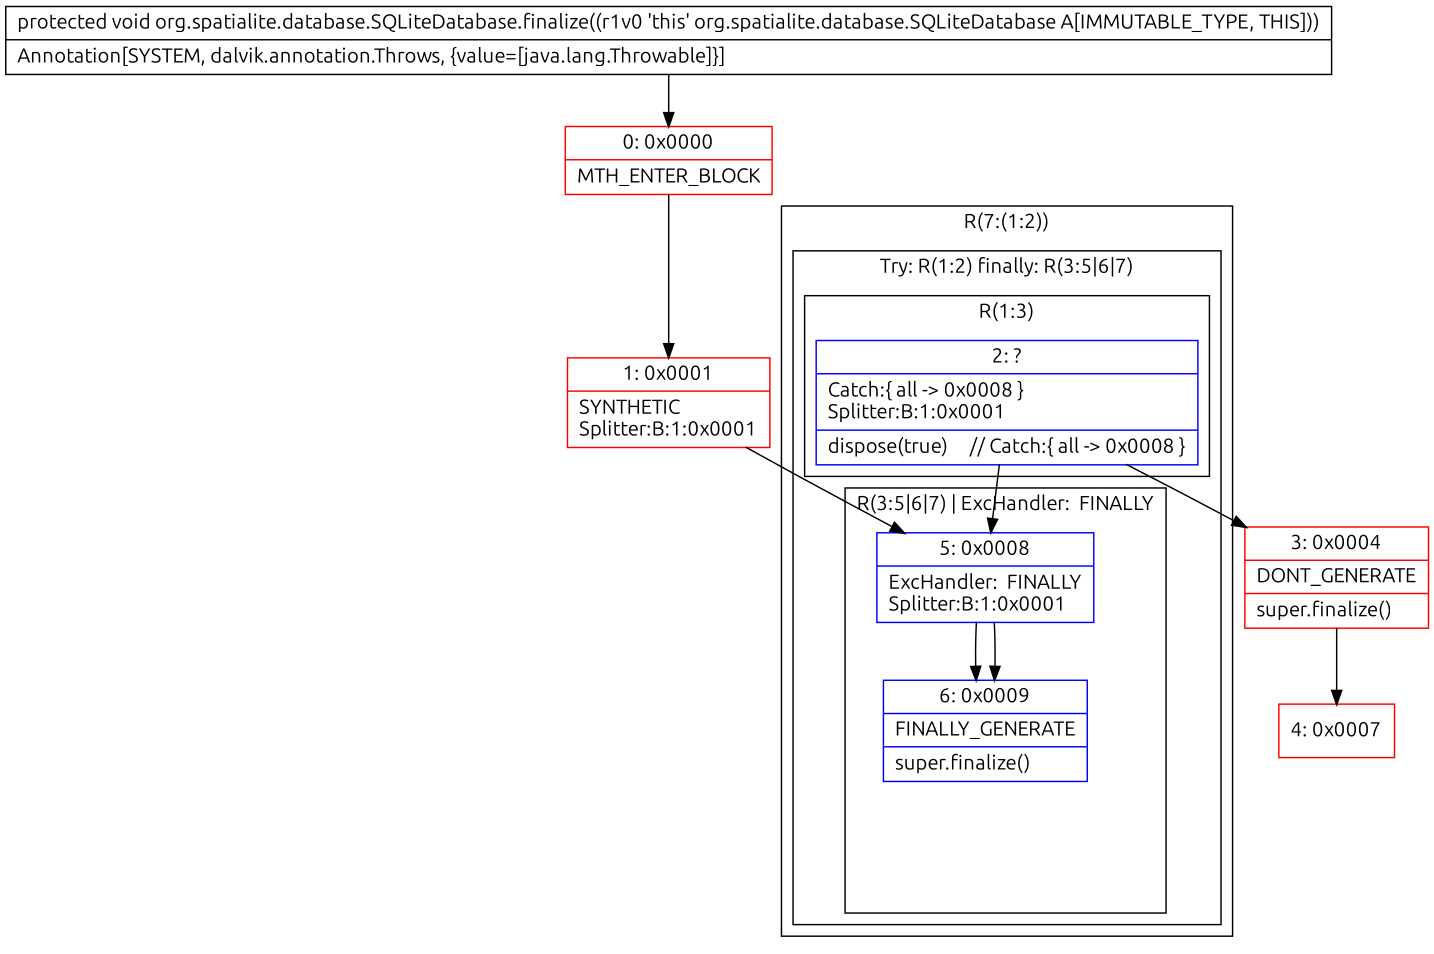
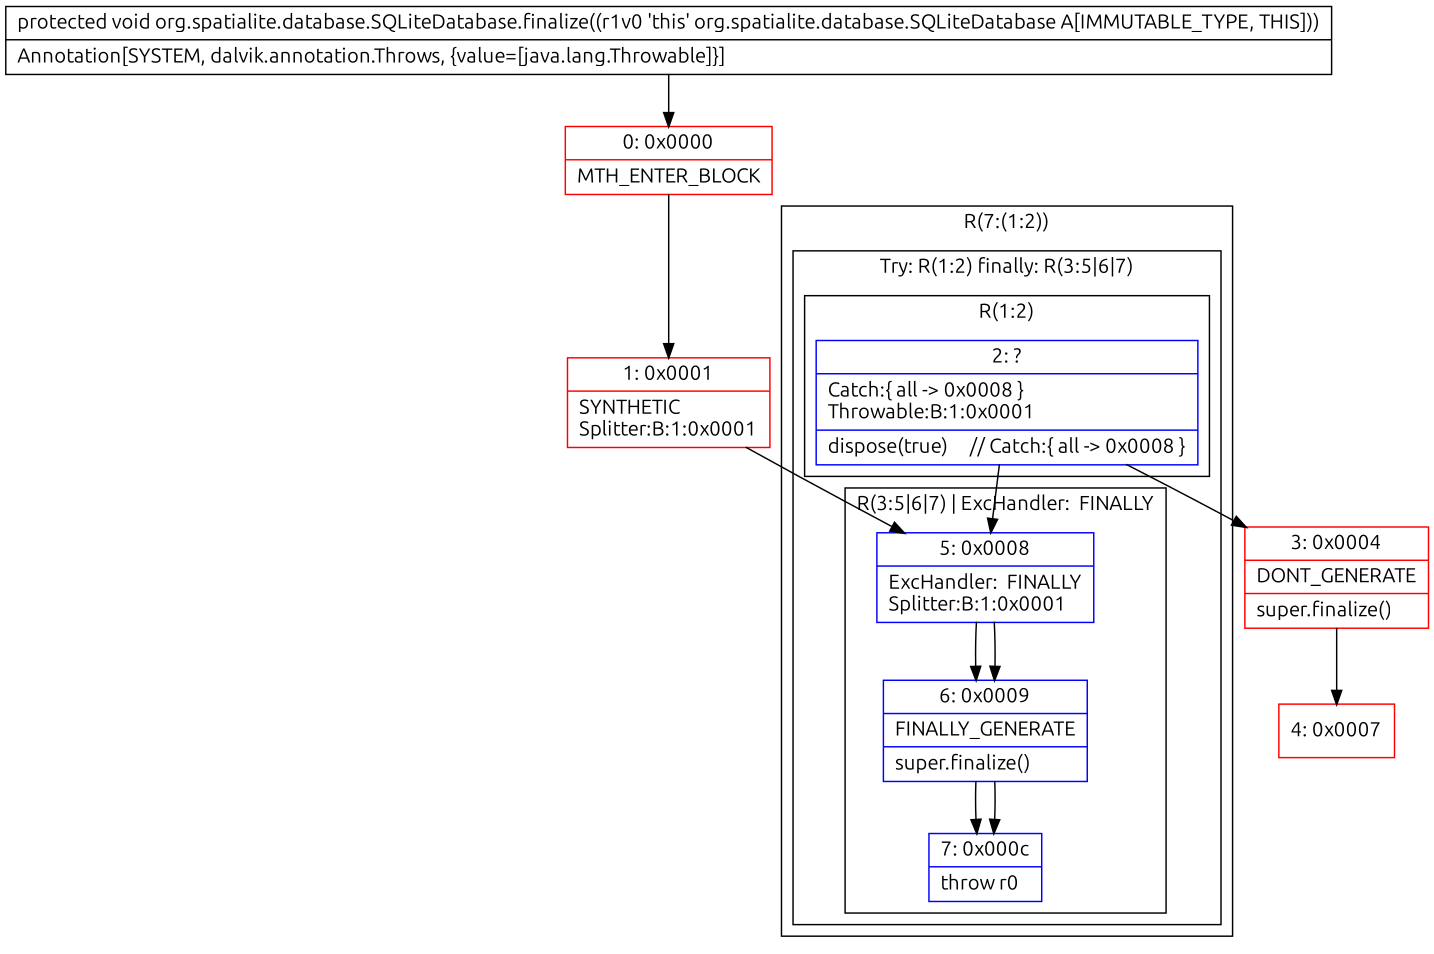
(1007, 312) -> (1007, 312)
(917, 412) -> (932, 412)
none -> (985, 868)
